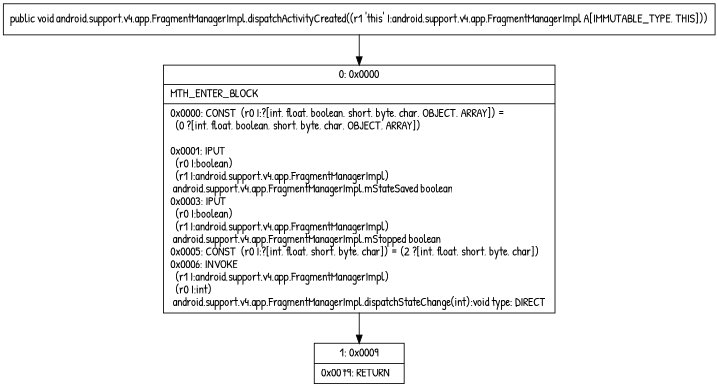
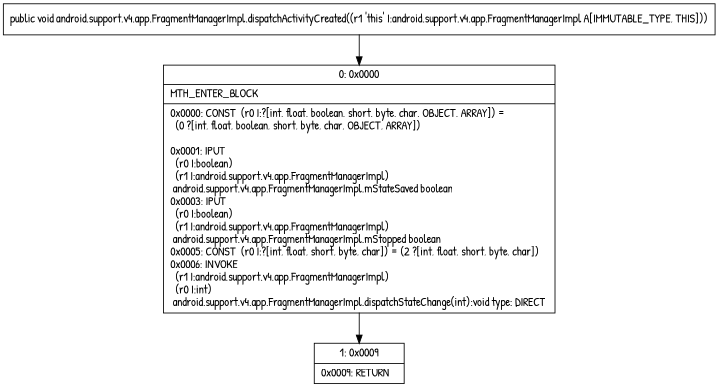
(359, 373) -> (359, 373)
